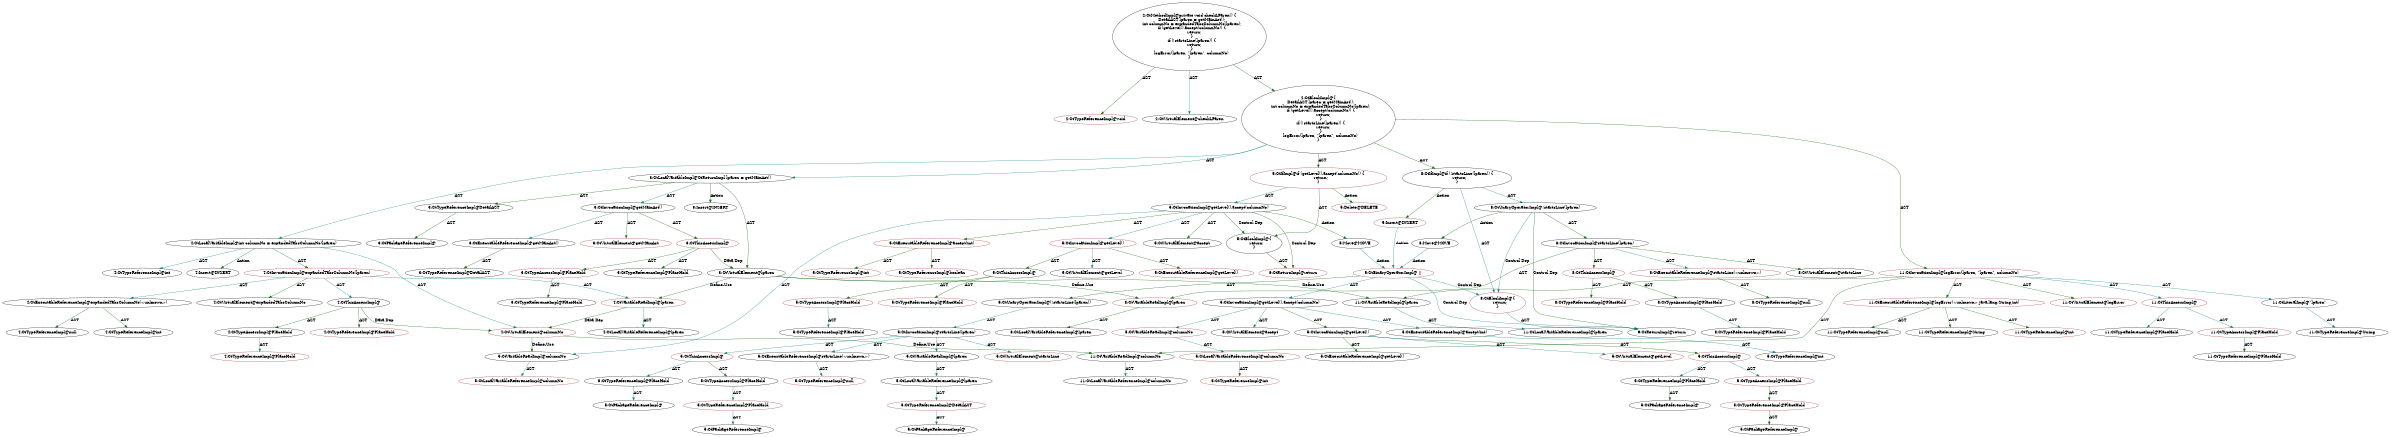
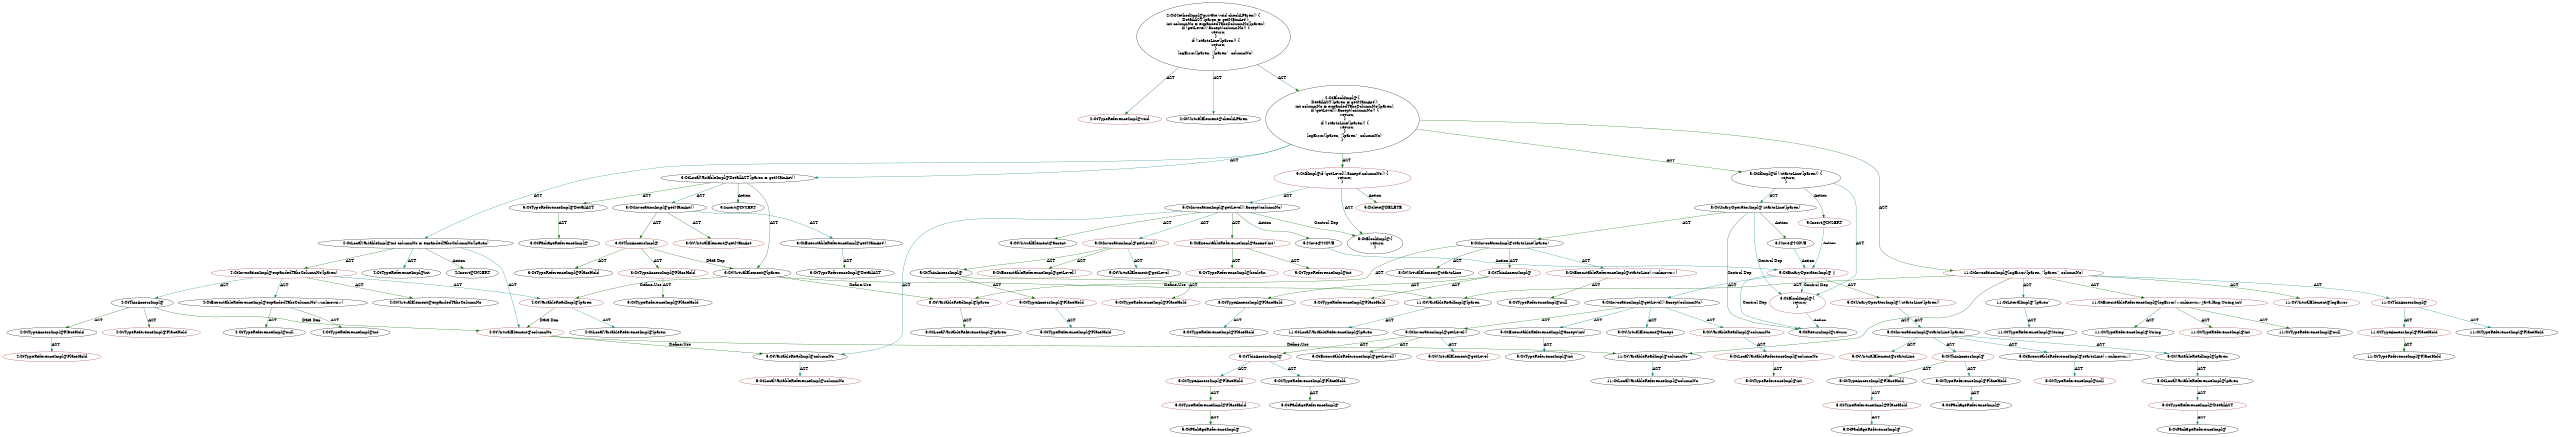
(710, 178) -> (738, 178)
(1293, 273) -> none
(1045, 303) -> (1893, 303)
(1525, 320) -> (1820, 320)
